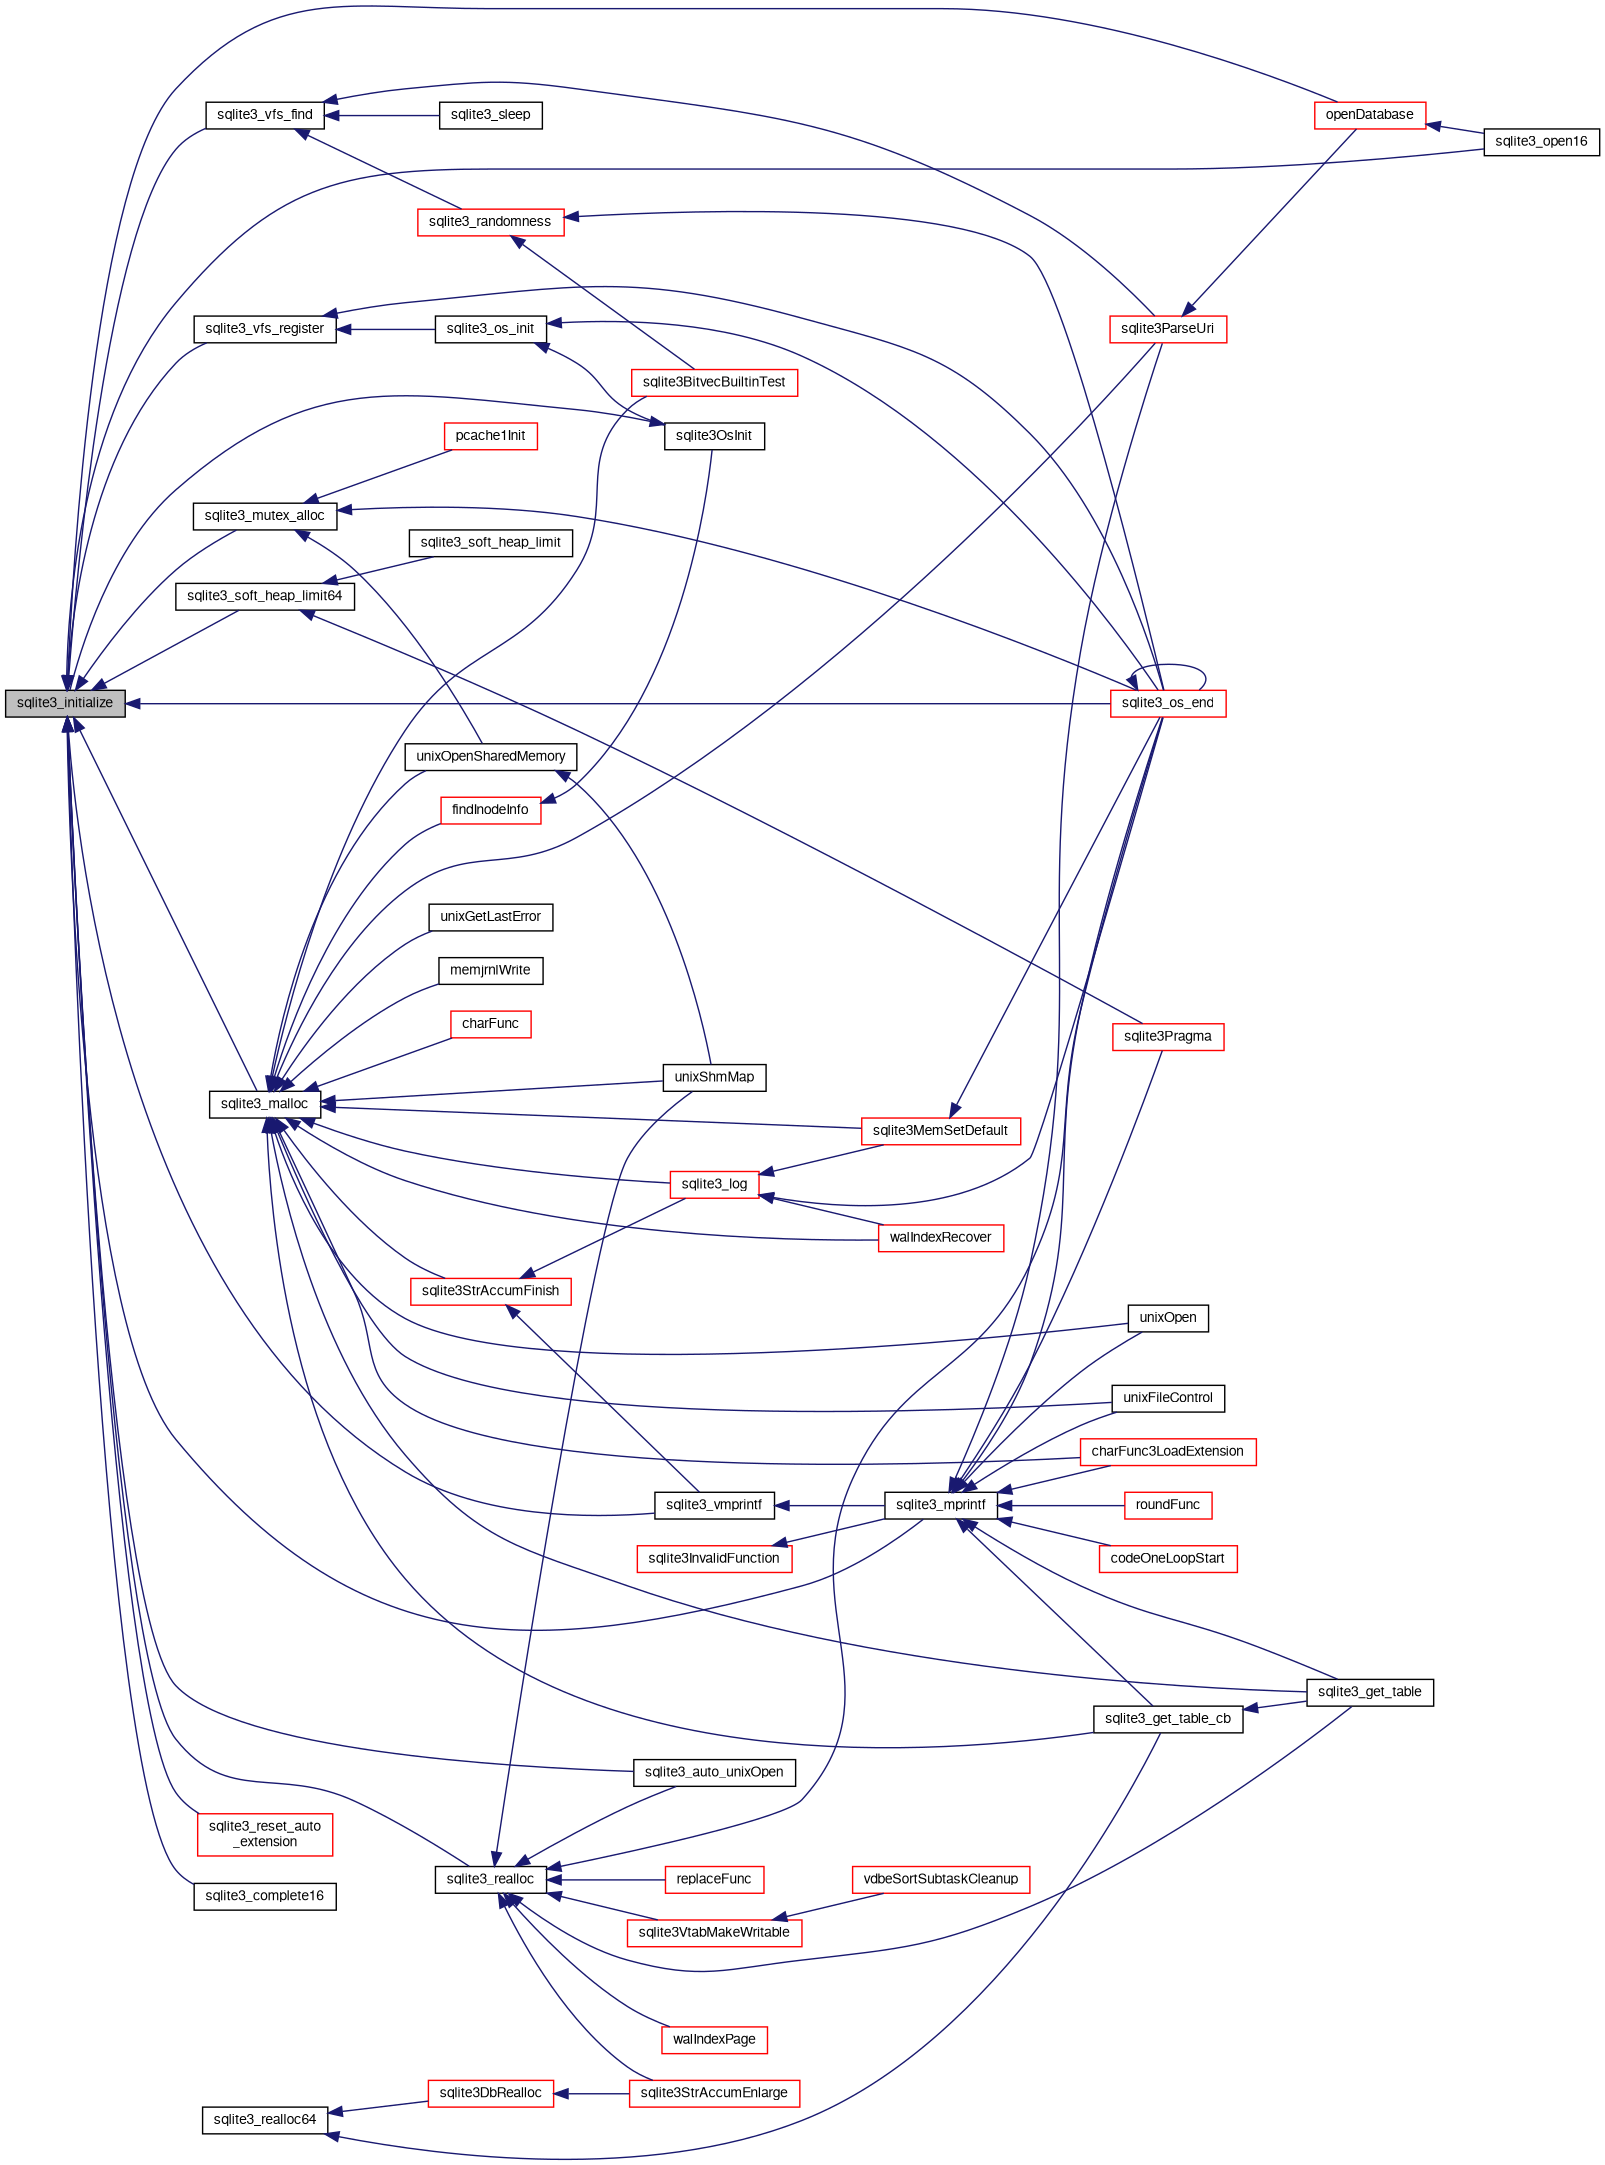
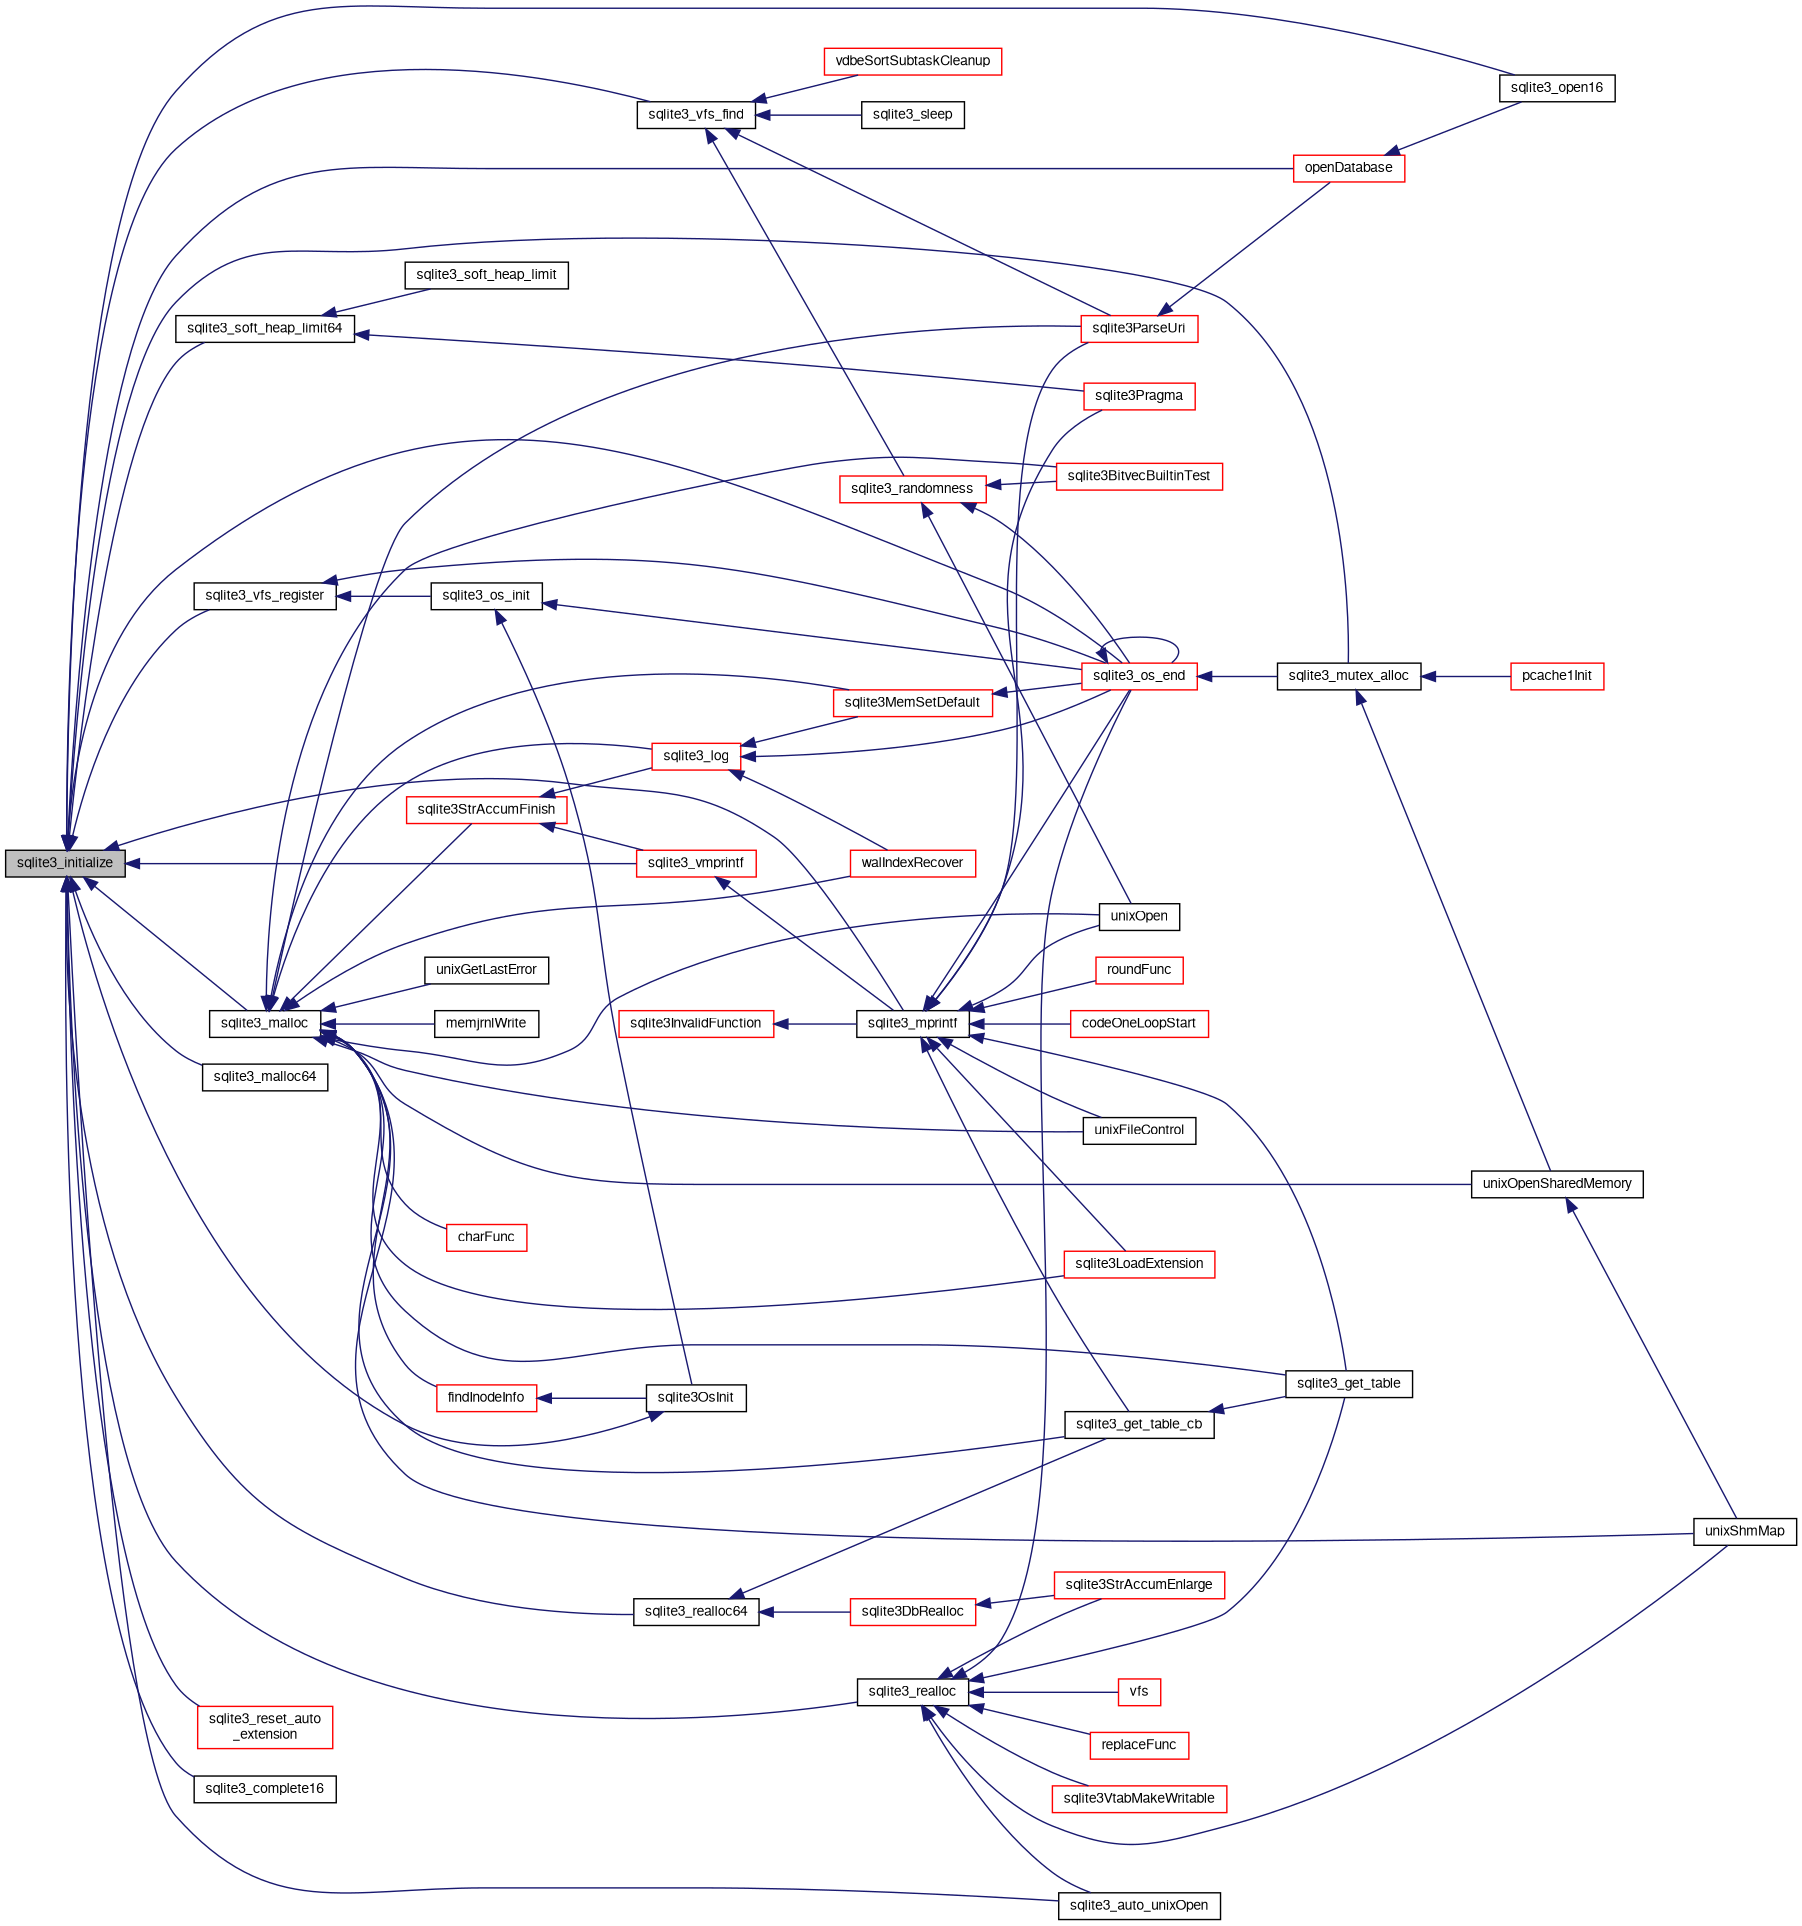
(753, 555) -> (1245, 676)
none -> (1030, 710)
none -> (265, 1077)
none -> (178, 1401)
(1168, 1452) -> (1140, 1265)
(715, 1506) -> (696, 864)
(835, 1905) -> (812, 87)
(715, 2040) -> (1140, 1692)
